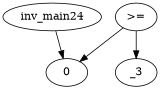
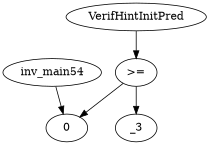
(52, 17) -> (52, 72)
none -> (136, 17)
